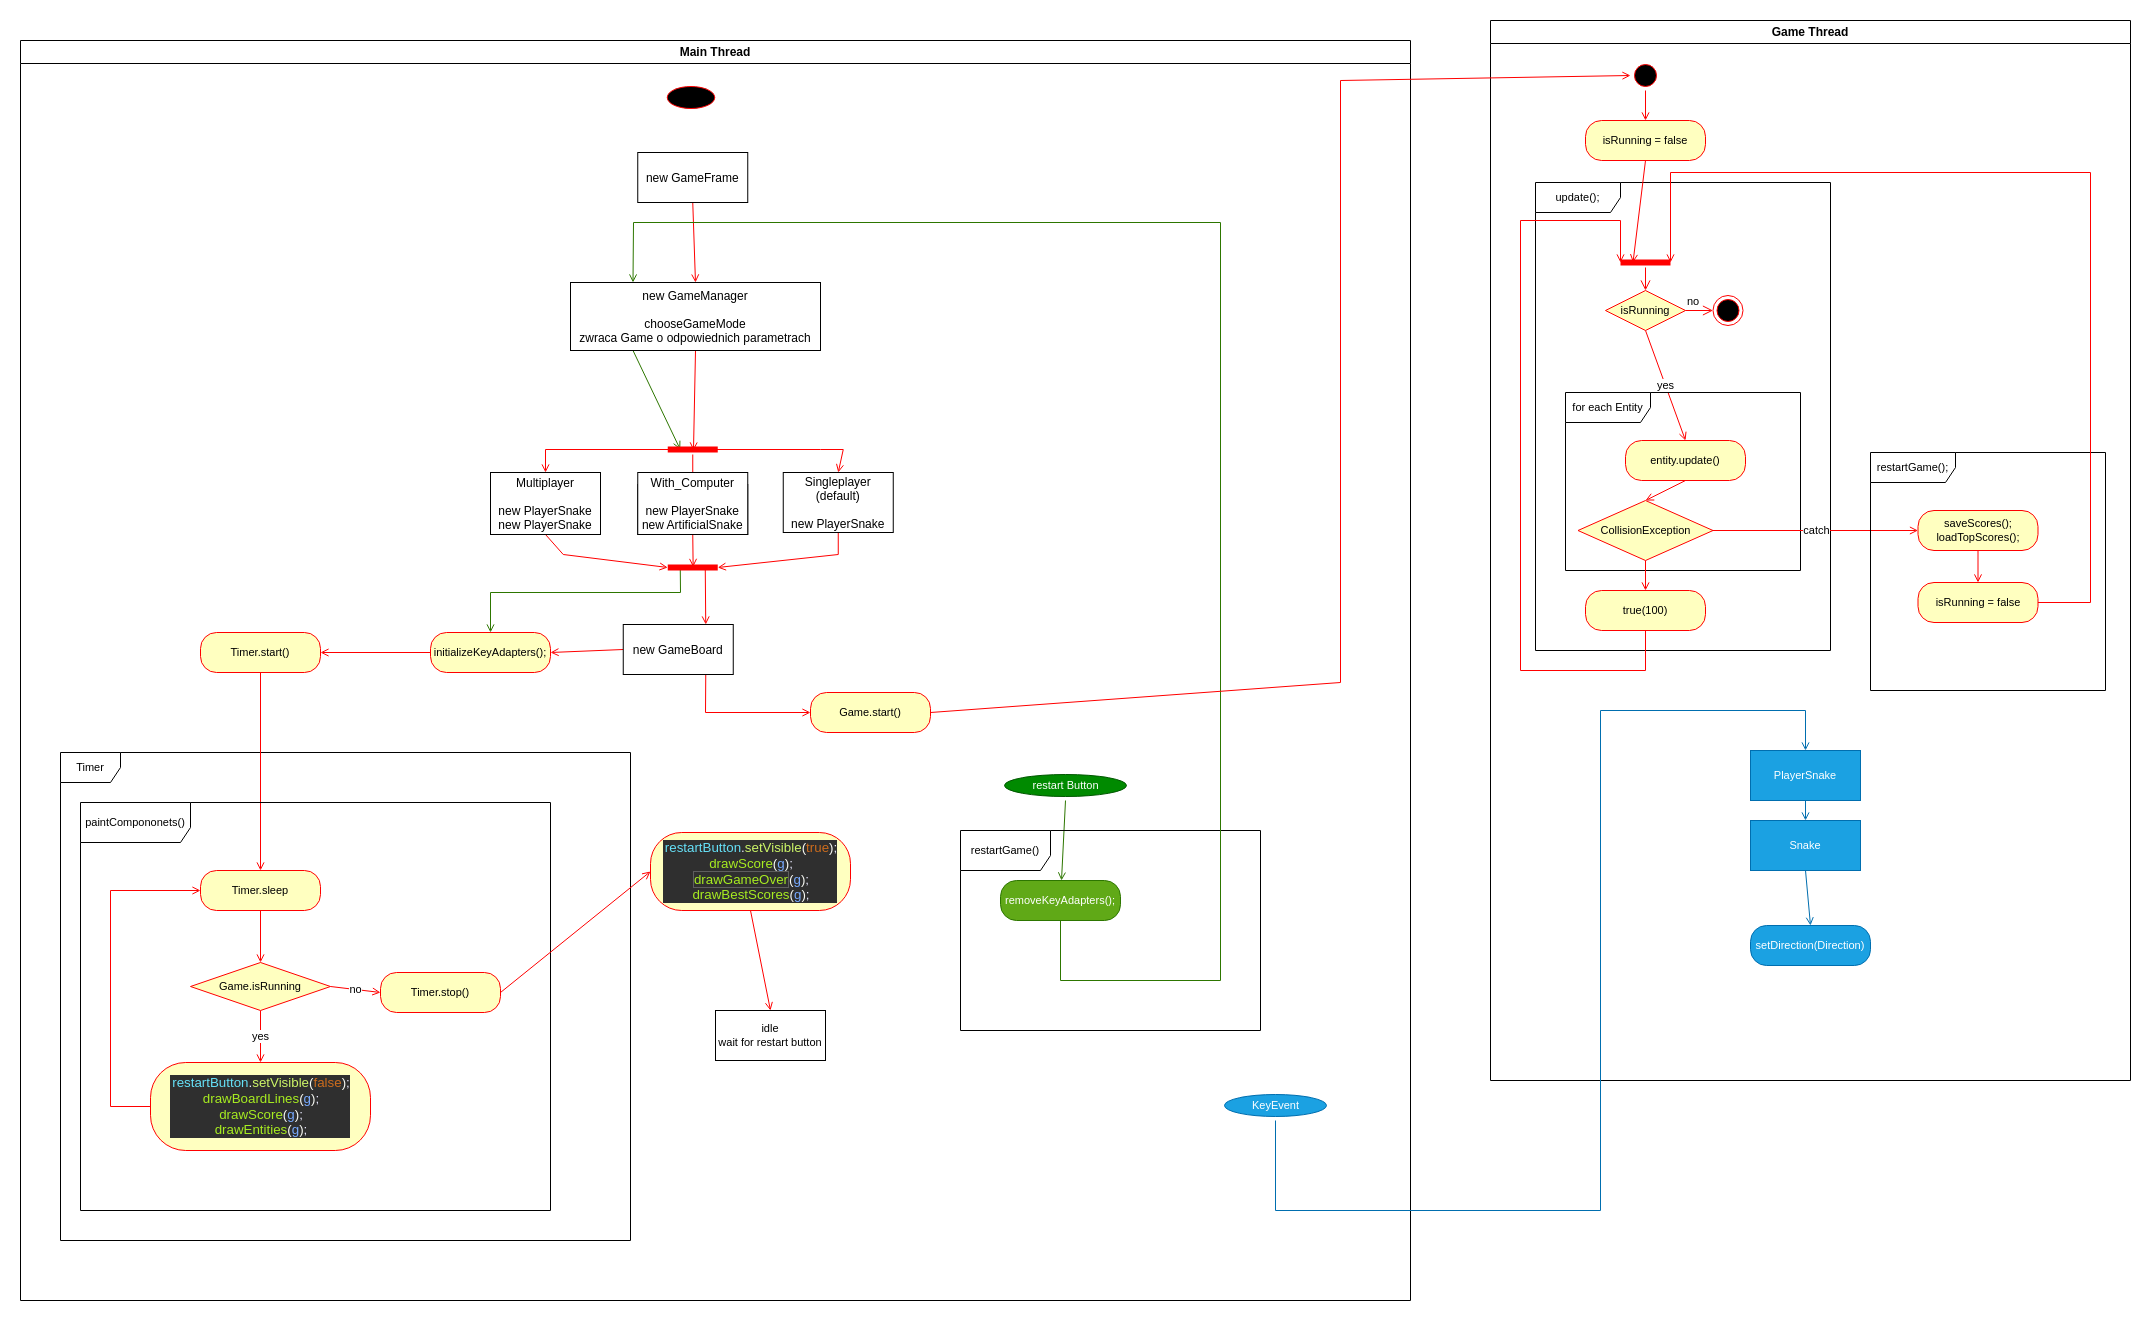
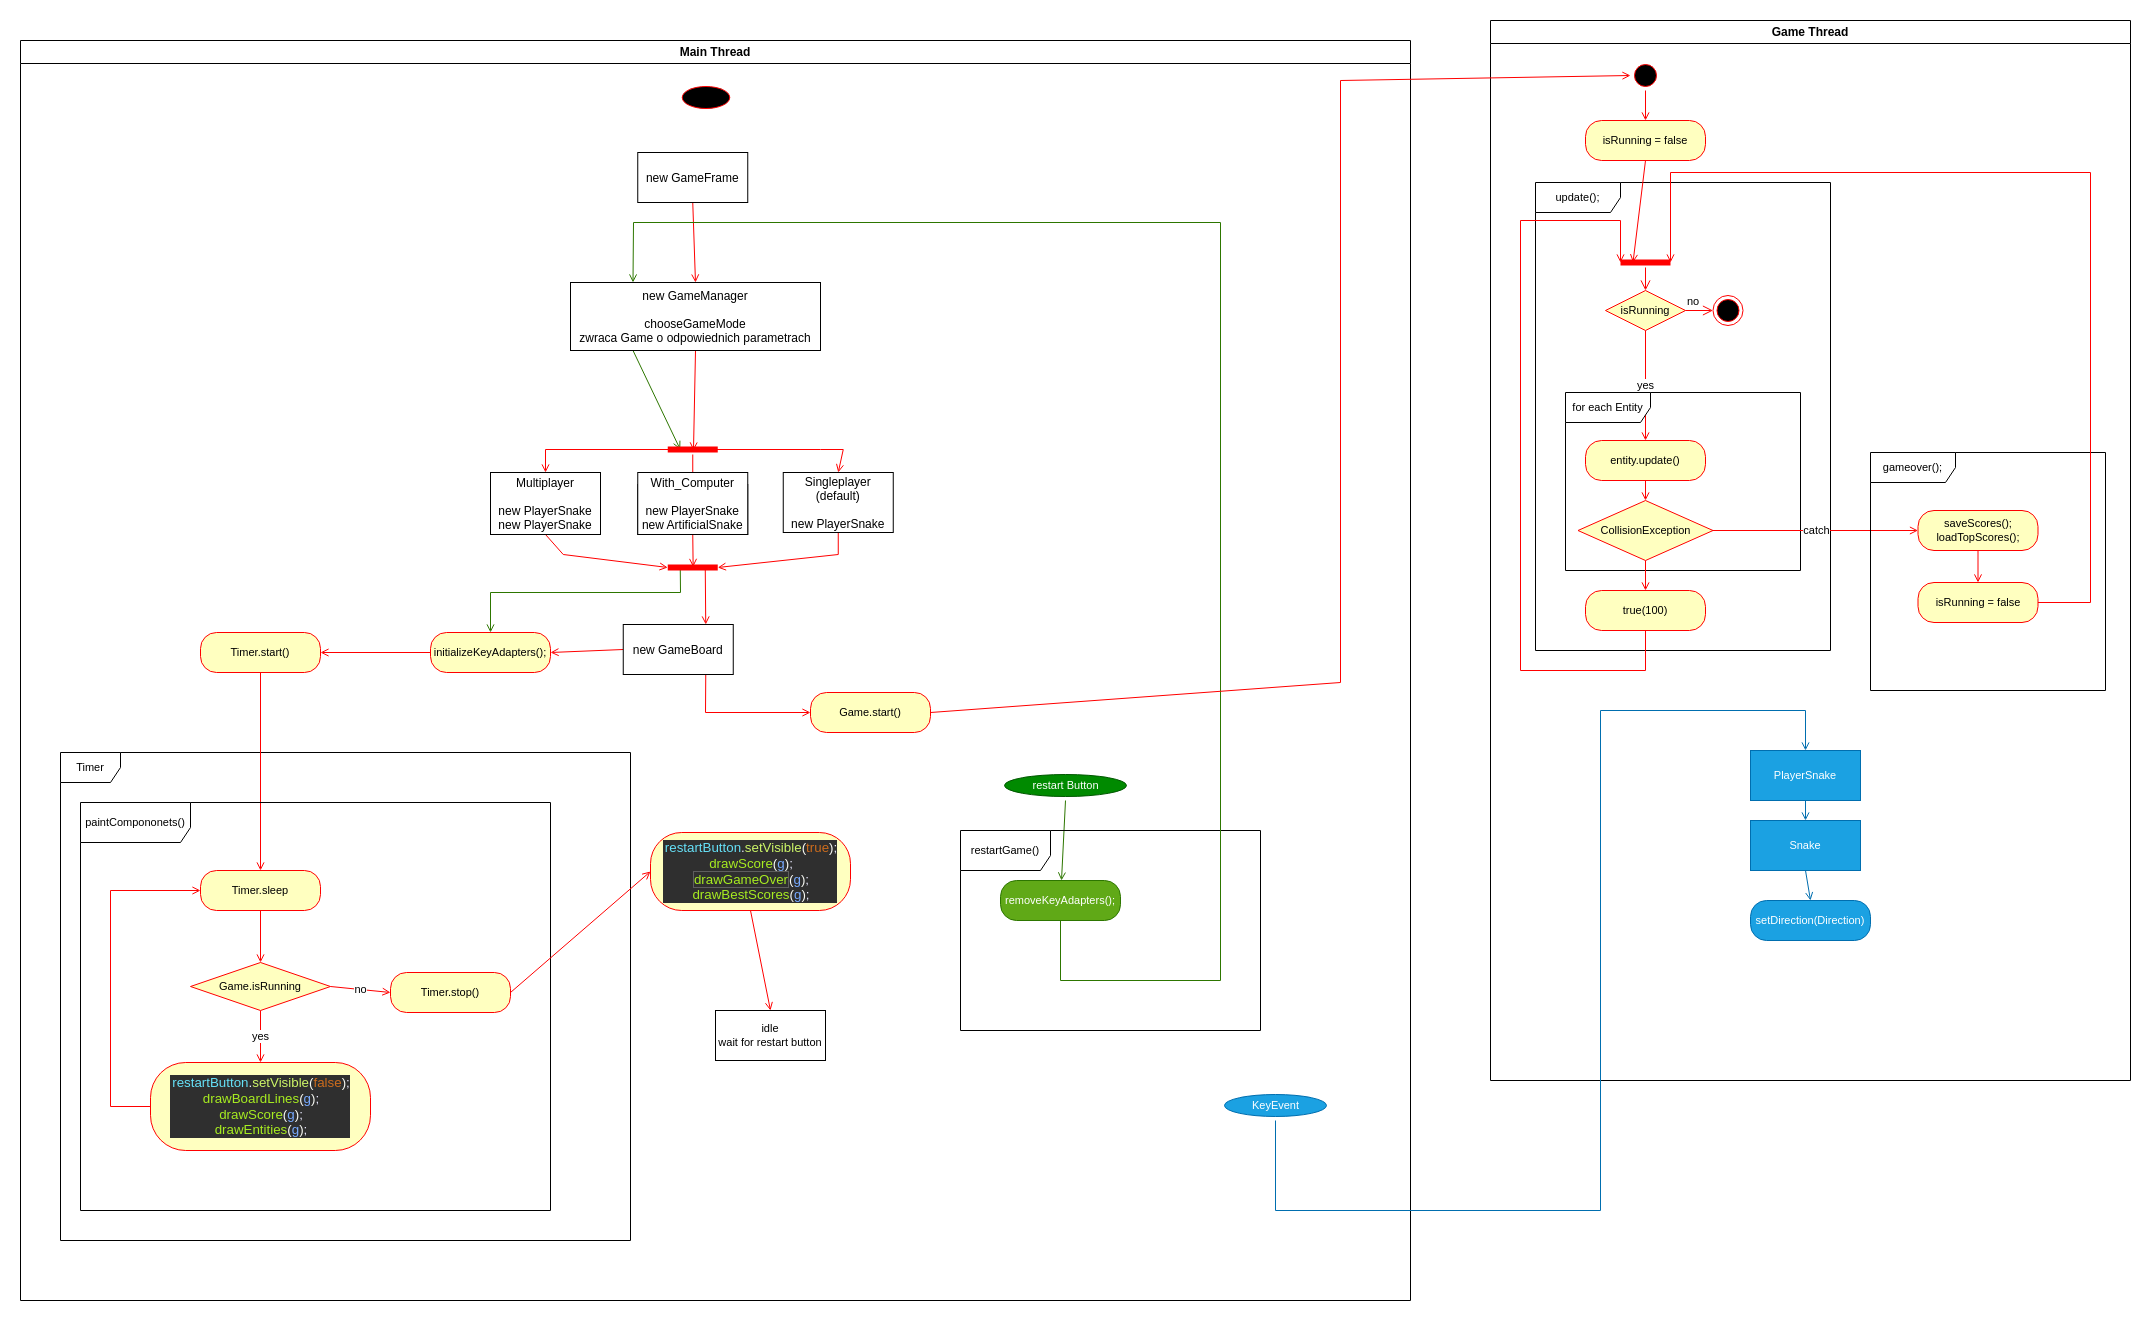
(691, 98) -> (706, 98)
(1686, 461) -> (1646, 461)
(1913, 468) -> (1913, 468)
(1811, 946) -> (1811, 921)
(441, 993) -> (451, 993)
